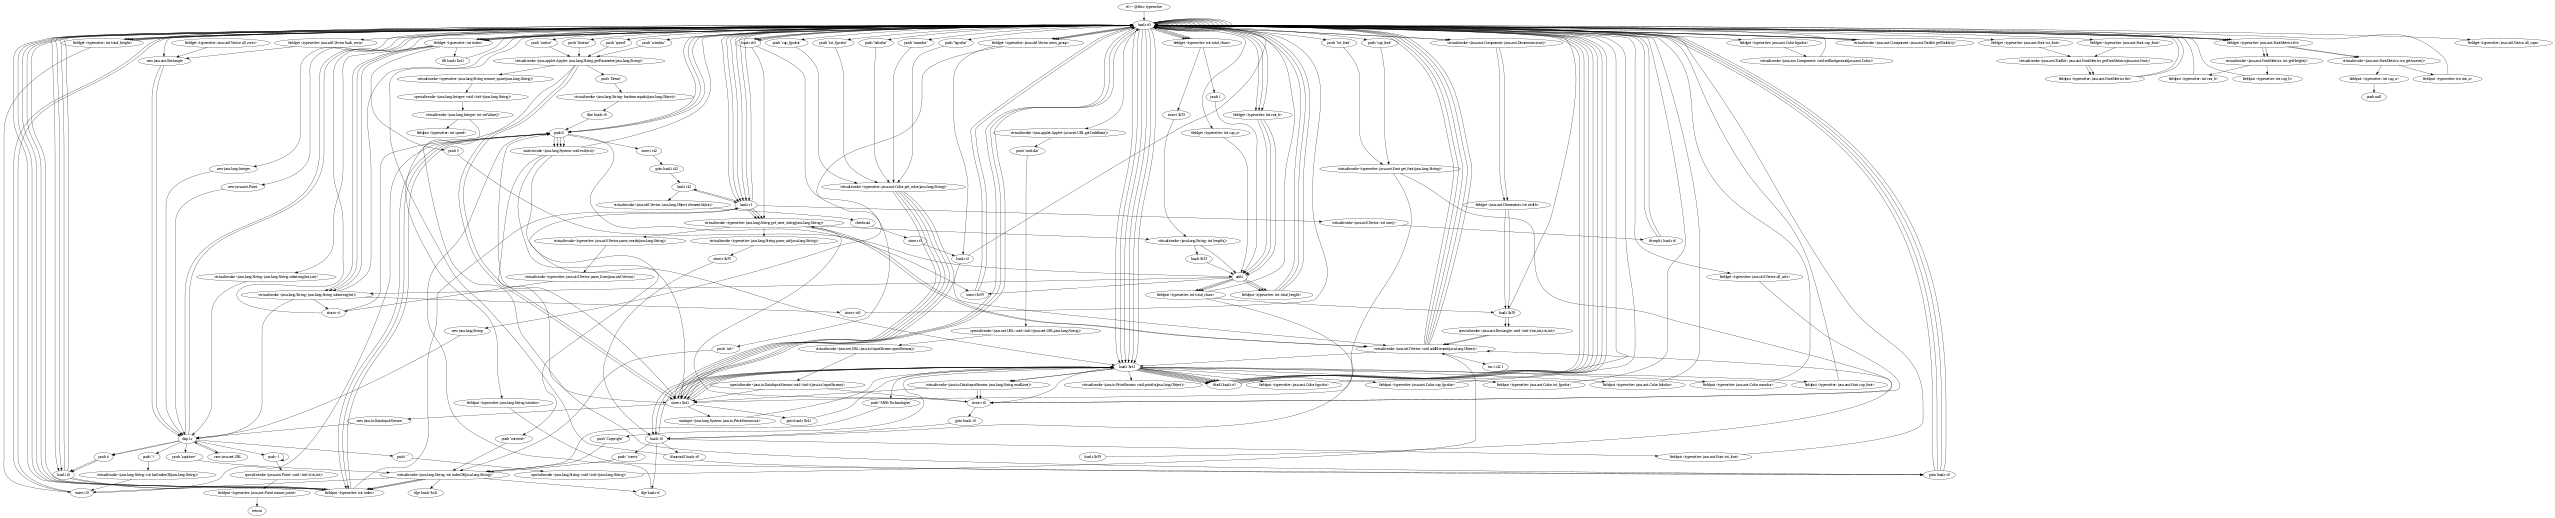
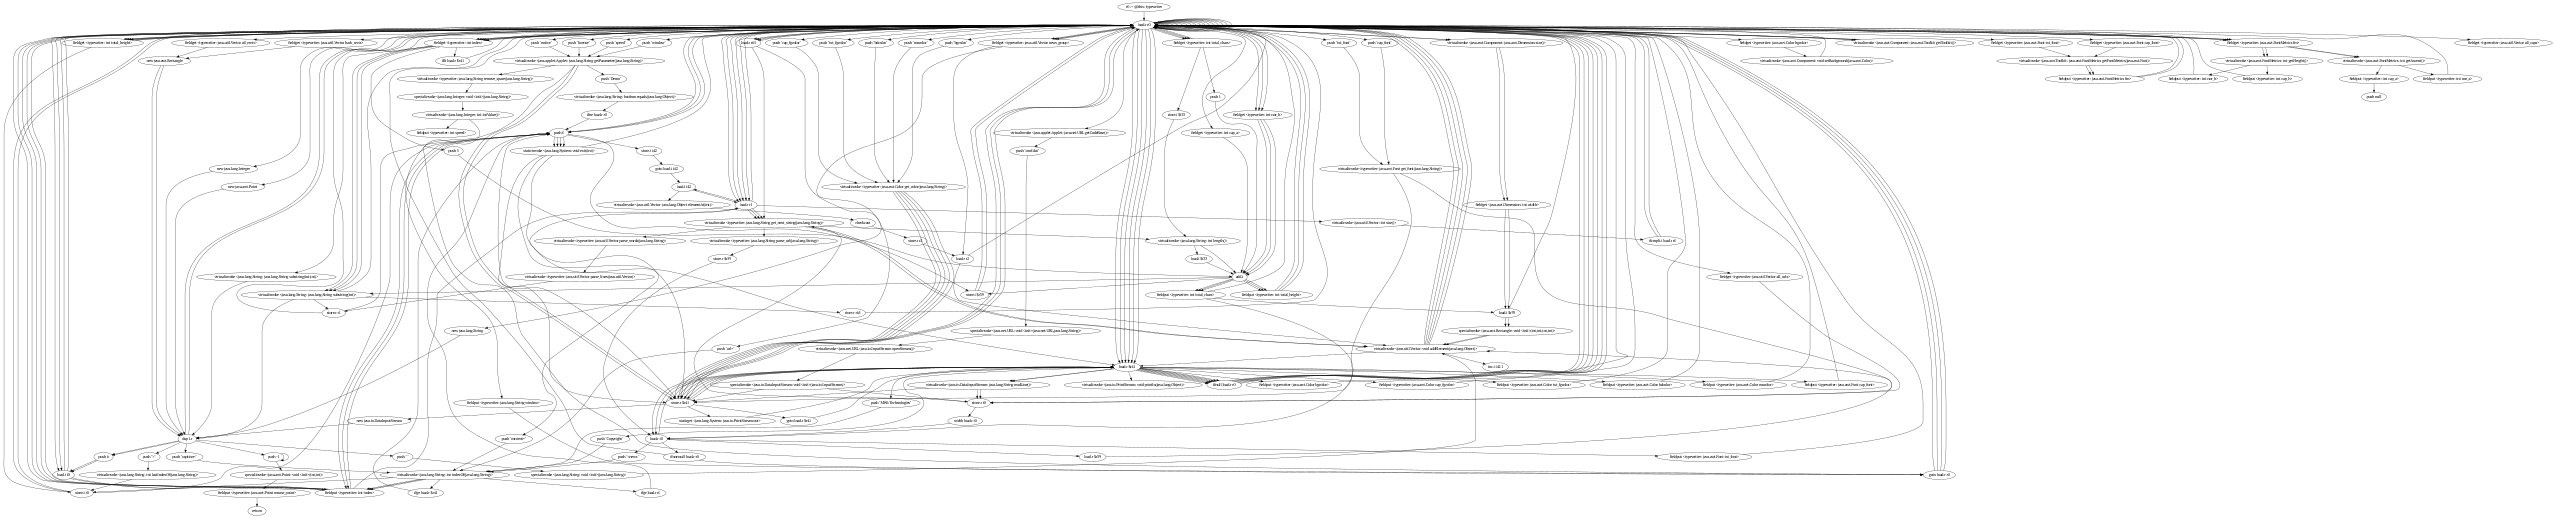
(643, 29) -> (695, 29)
none -> (418, 312)
(1053, 389) -> none
(965, 421) -> (965, 421)
(228, 457) -> none
(656, 466) -> (872, 448)
